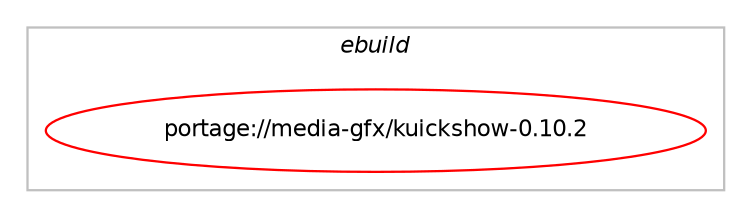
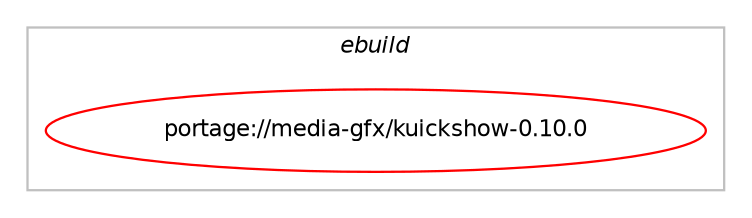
(376, 131) -> (376, 131)
